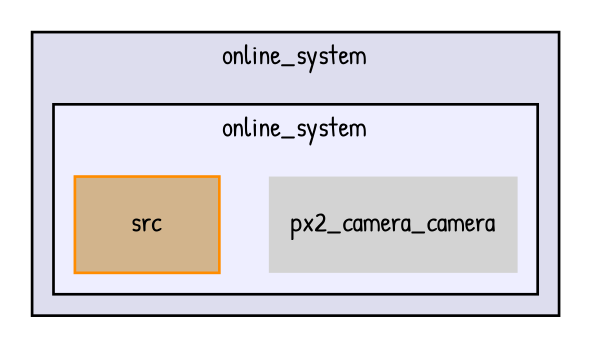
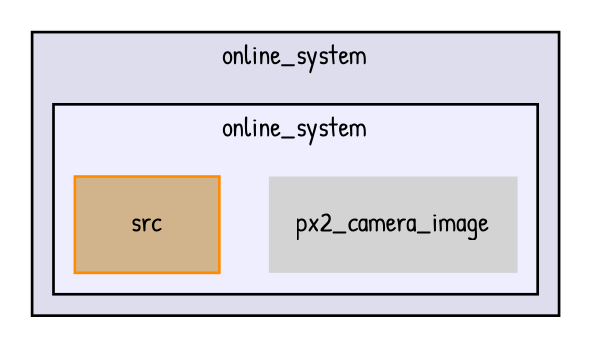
(393, 225) -> (393, 225)
